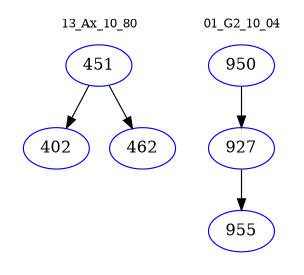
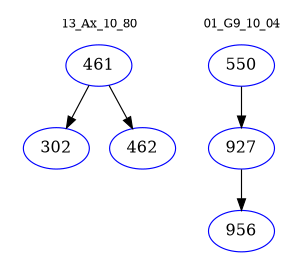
(242, 25) -> (242, 25)
(99, 66) -> (99, 66)
(241, 66) -> (241, 66)
(56, 148) -> (56, 148)
(241, 231) -> (241, 231)
